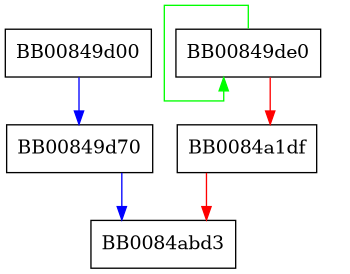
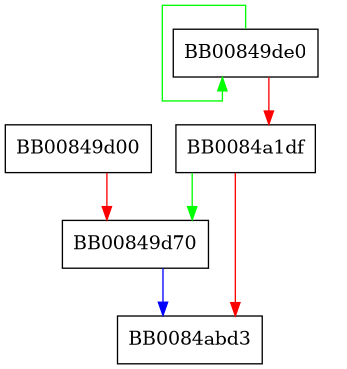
(79, 94) -> (107, 190)
none -> (192, 190)
